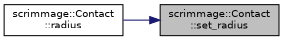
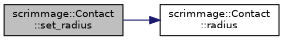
(136, 20) -> (136, 20)
